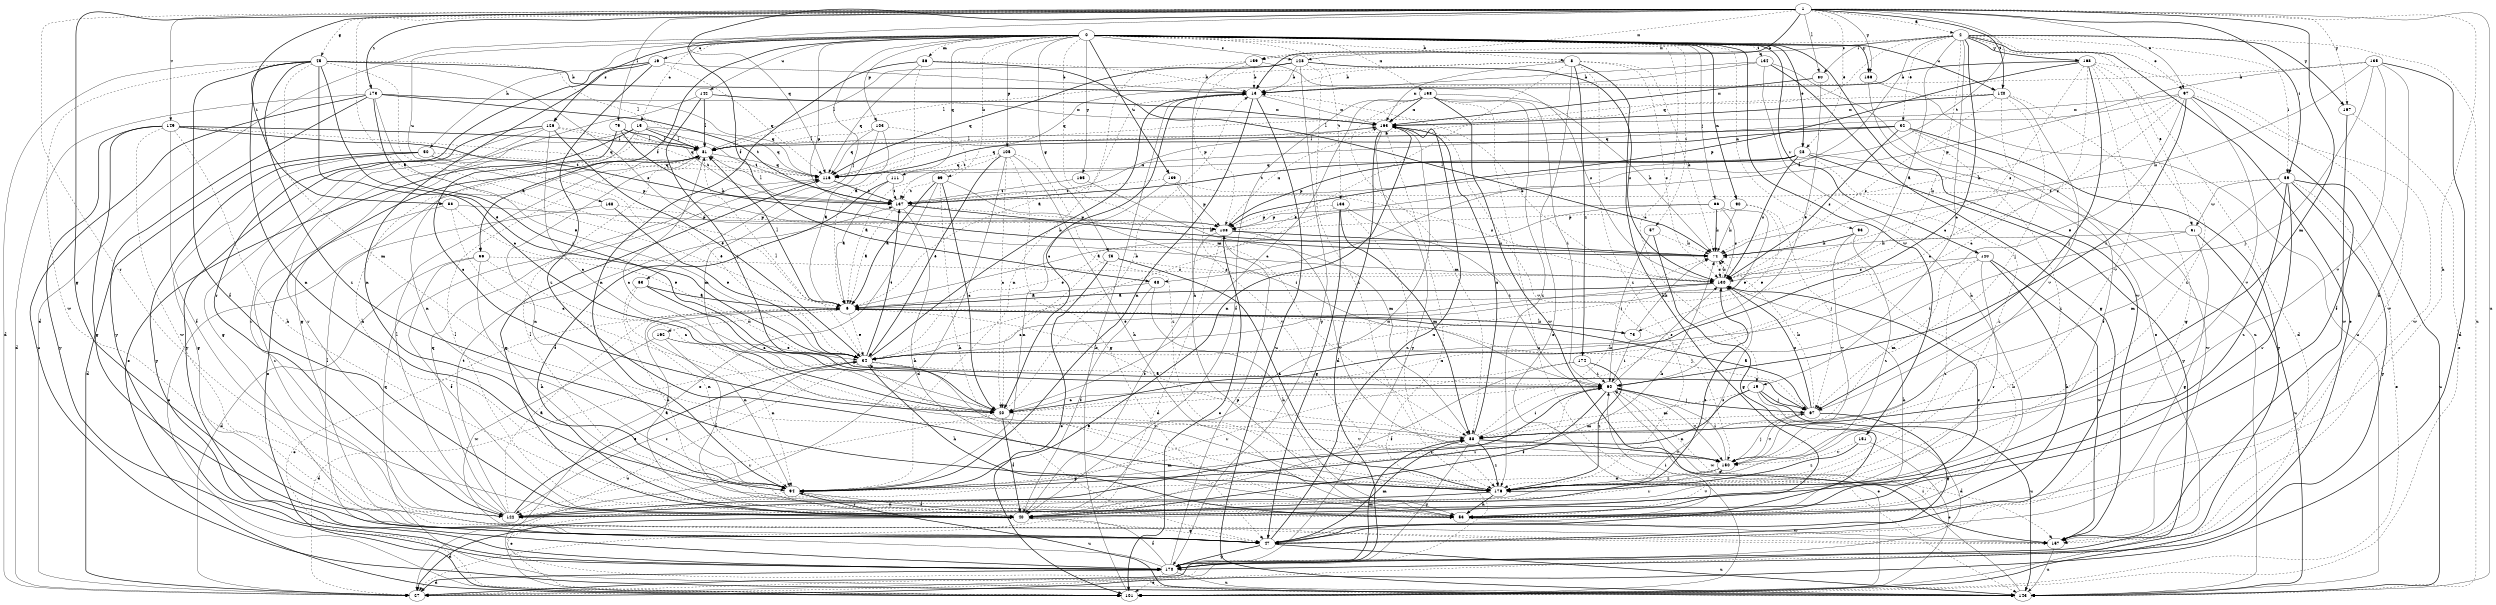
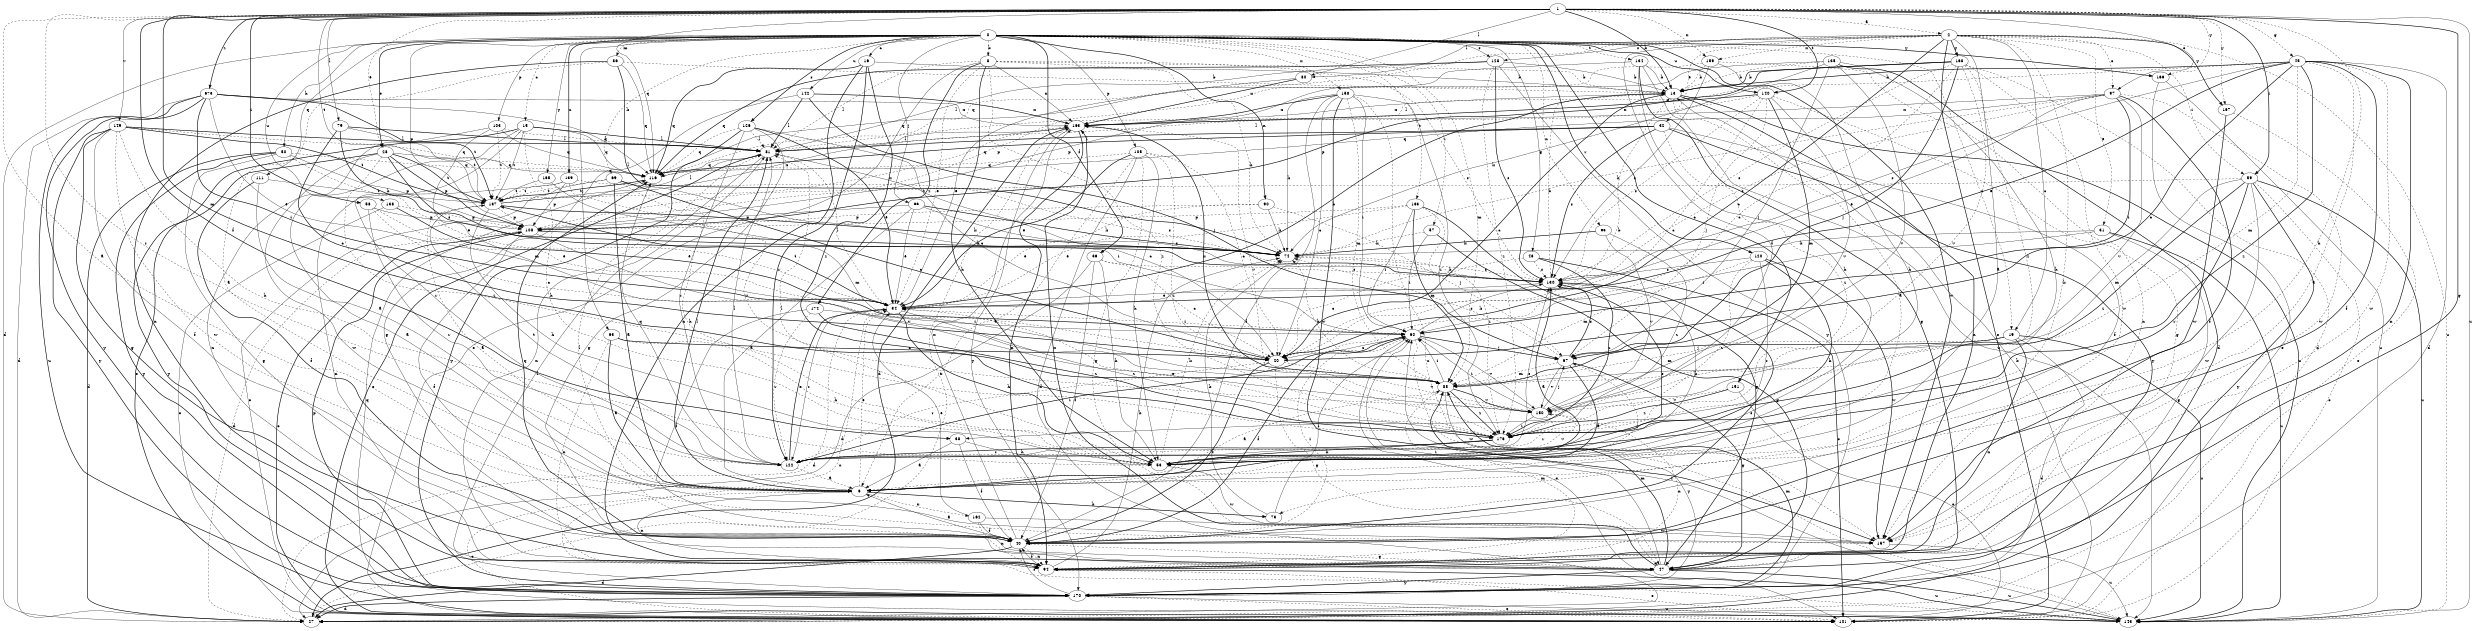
(1856, 26) -> (1924, 10)
(374, 94) -> (209, 94)
(747, 110) -> (730, 72)
(2229, 185) -> (2148, 404)
(1905, 243) -> (1695, 217)
(1286, 290) -> (1305, 455)
none -> (1726, 329)
(1238, 395) -> (413, 562)
(1668, 478) -> (1522, 426)
